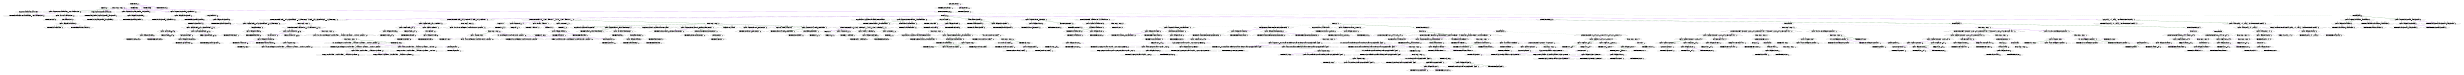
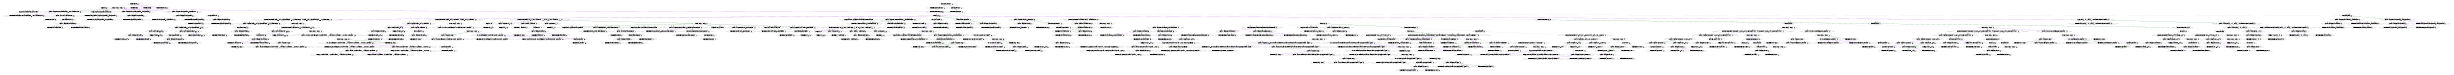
none -> (2276, 39)
